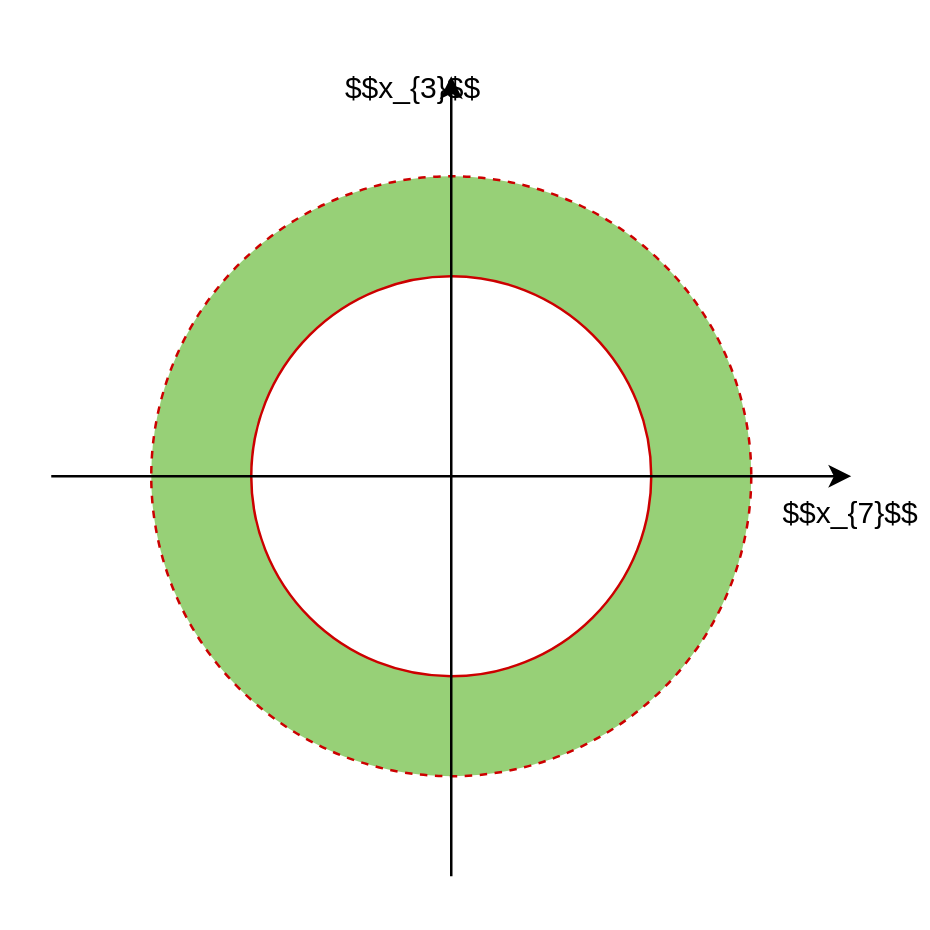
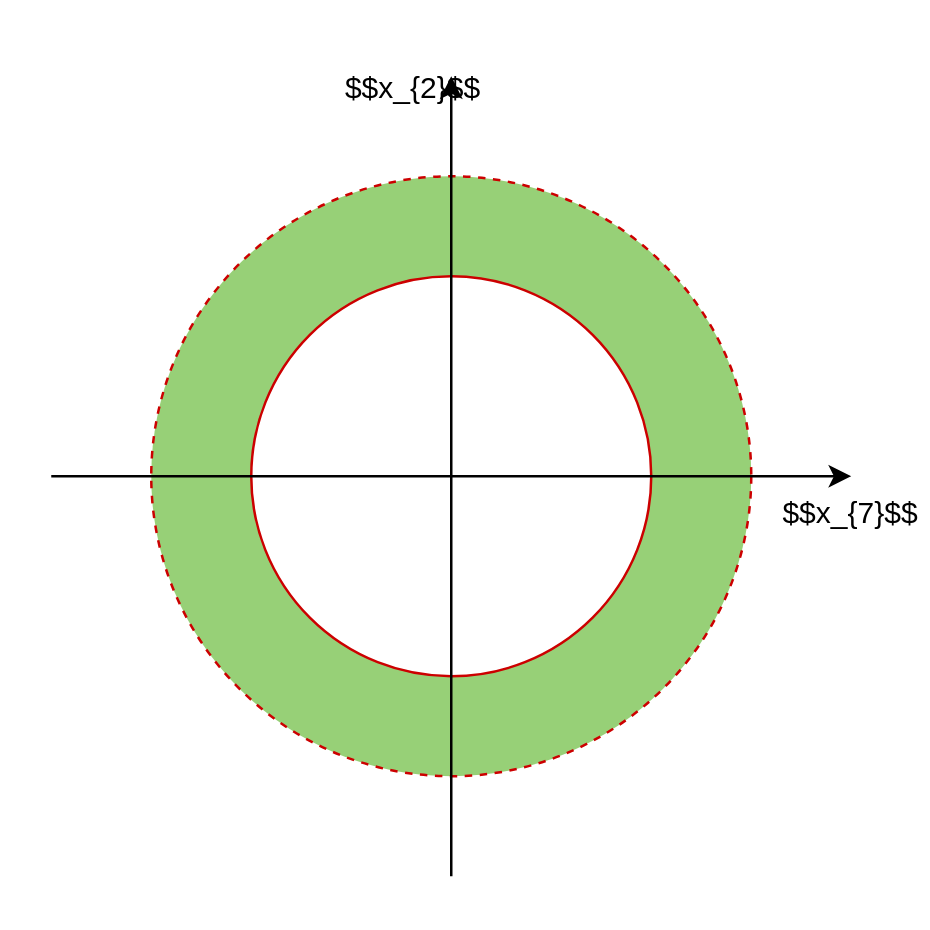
(414, 89) -> (414, 89)
